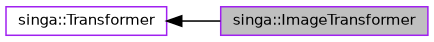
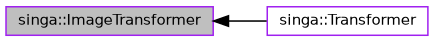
(201, 21) -> (248, 21)
